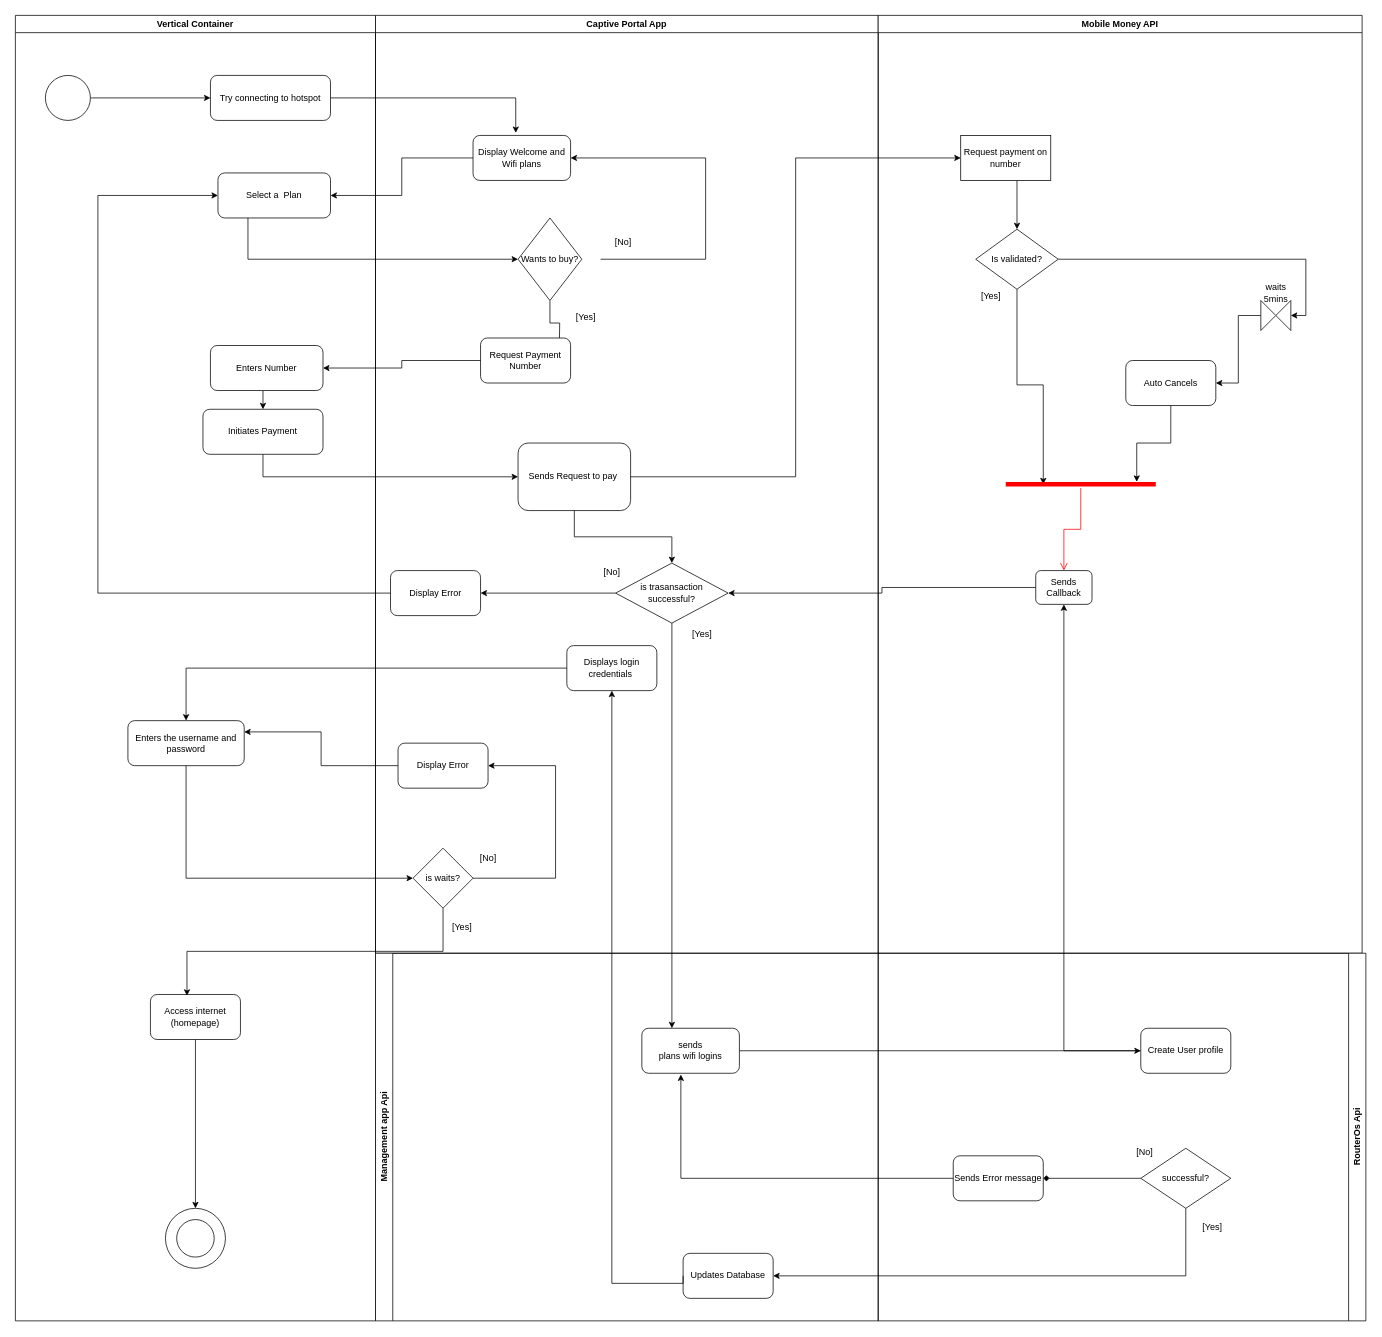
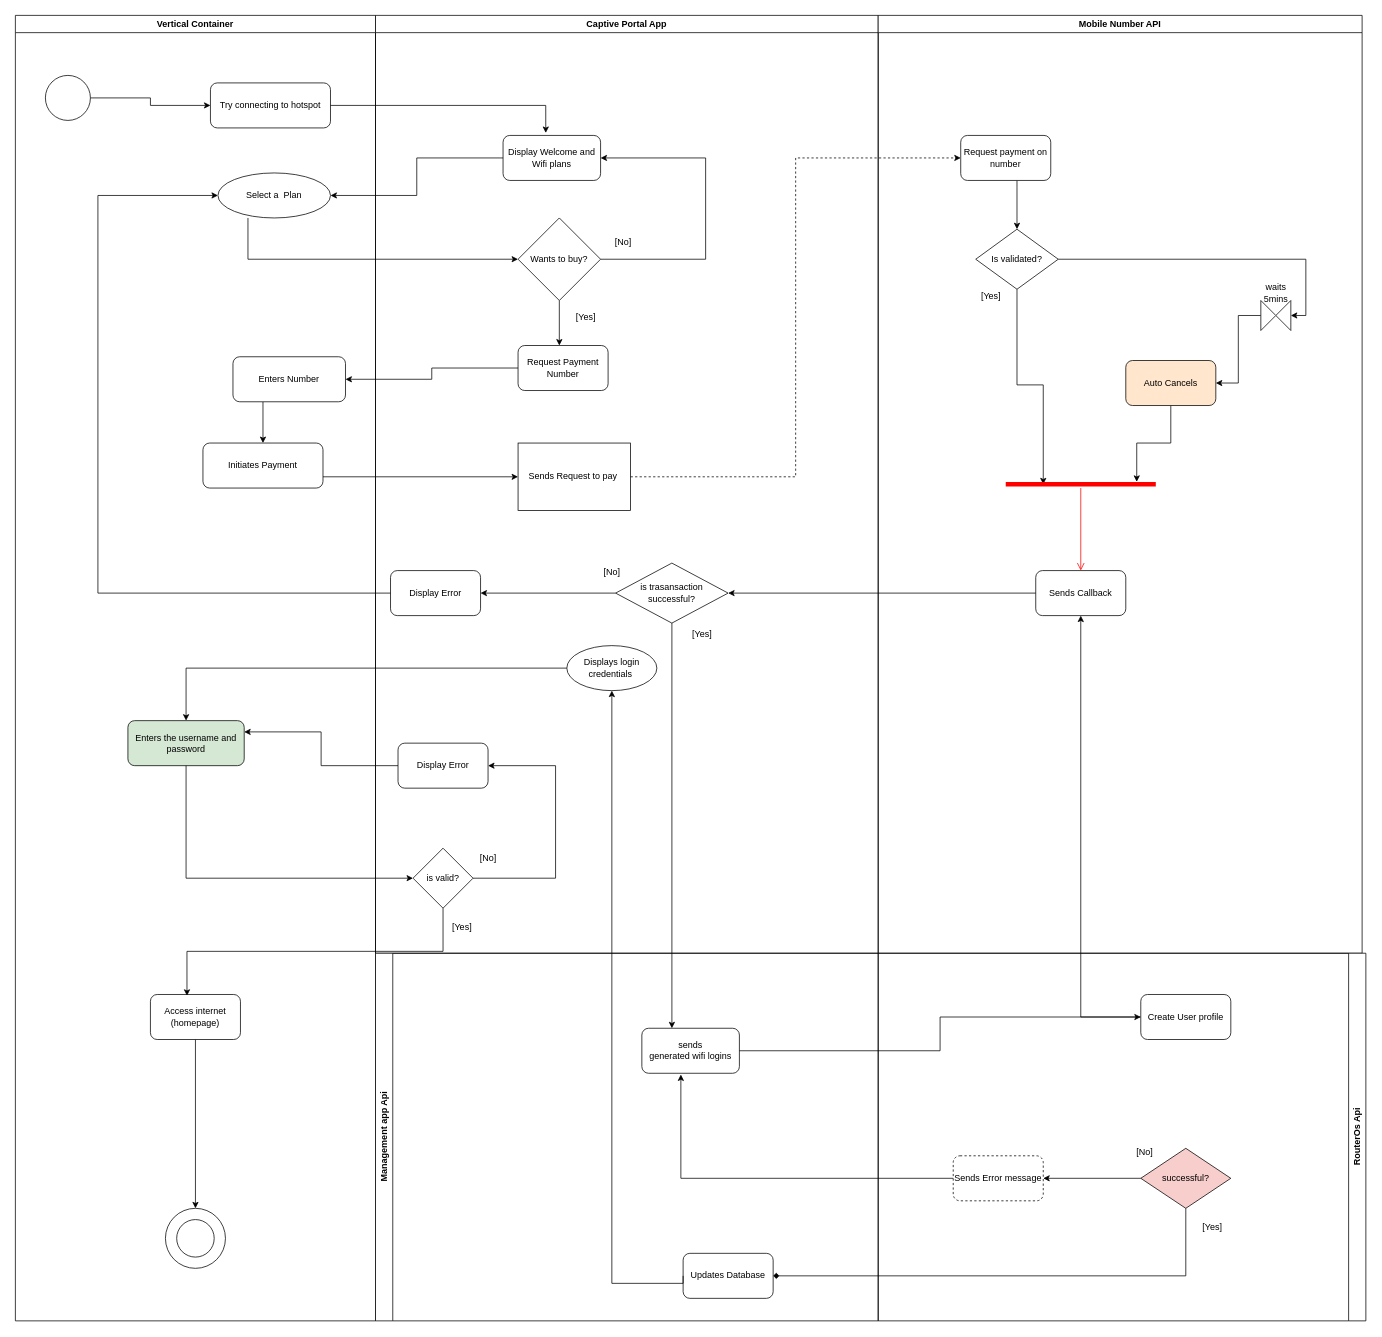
(1120, 24) -> (1120, 24)
(270, 98) -> (270, 105)
(522, 158) -> (552, 158)
(1005, 158) -> (1005, 158)
(274, 195) -> (274, 195)
(550, 259) -> (559, 259)
(795, 319) -> (795, 319)
(525, 360) -> (563, 368)
(267, 368) -> (289, 379)
(1170, 383) -> (1170, 383)
(263, 432) -> (263, 465)
(574, 477) -> (574, 477)
(610, 537) -> none
(1064, 587) -> (1080, 593)
(612, 668) -> (612, 668)
(186, 743) -> (186, 743)
(443, 878) -> (443, 878)
(690, 1050) -> (690, 1050)
(1185, 1050) -> (1185, 1017)
(998, 1178) -> (998, 1178)
(1050, 1178) -> (1050, 1178)
(1185, 1178) -> (1185, 1178)
(779, 1275) -> (780, 1275)
